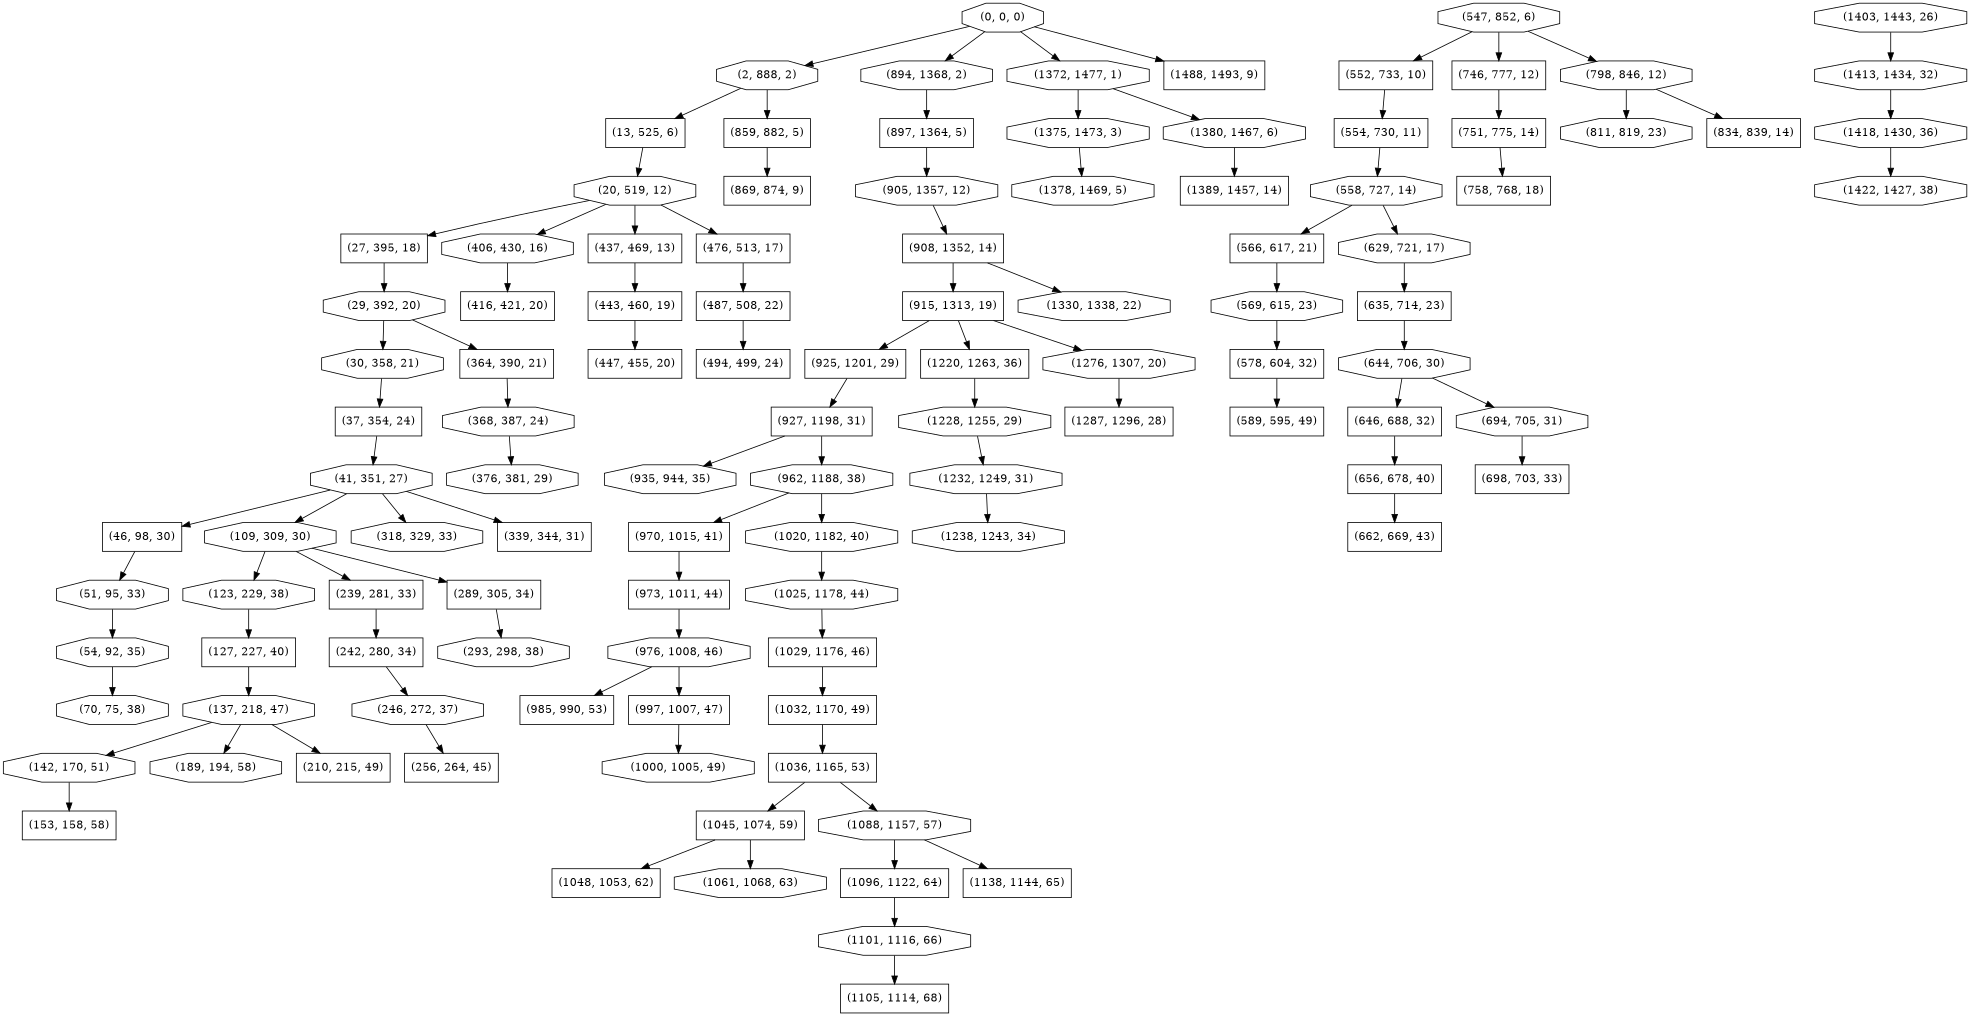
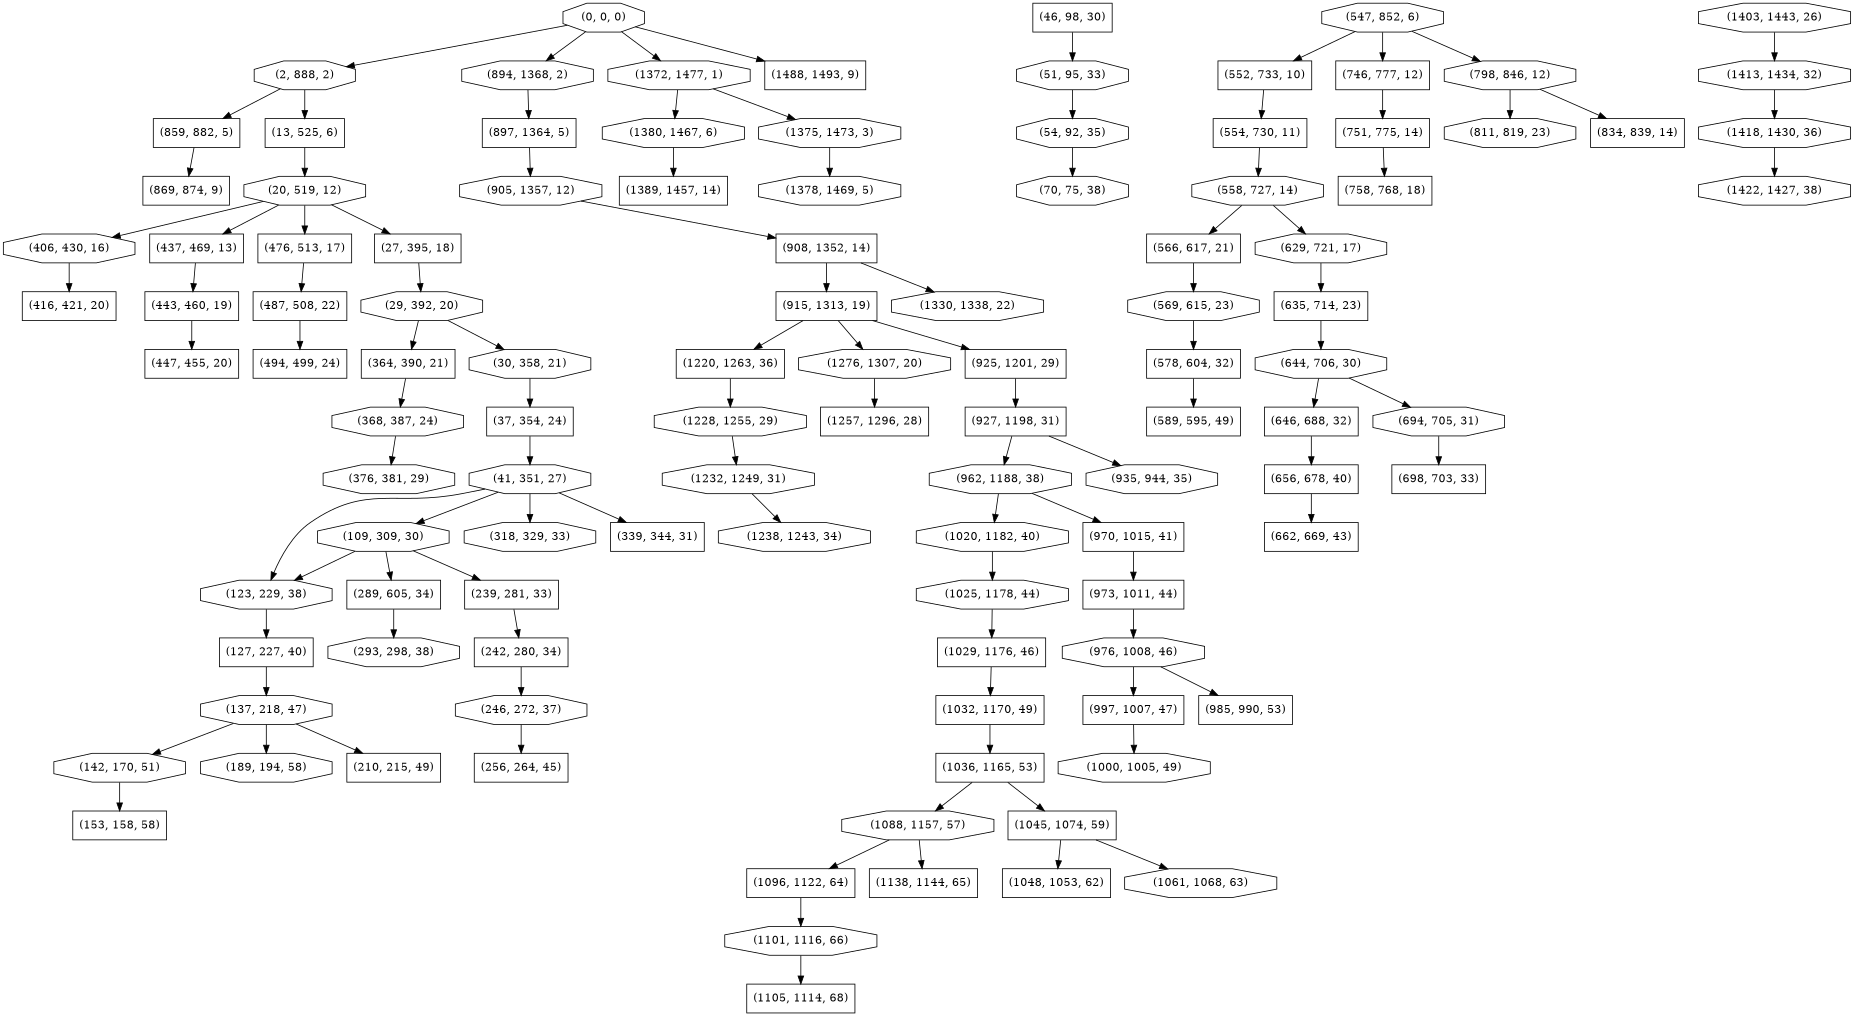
(1119, 422) -> (875, 422)
(260, 507) -> (364, 500)
(494, 595) -> (394, 595)
